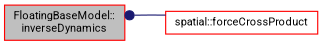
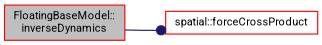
(150, 15) -> (141, 30)
